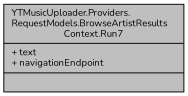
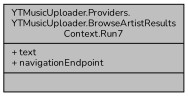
(90, 23) -> (94, 23)
